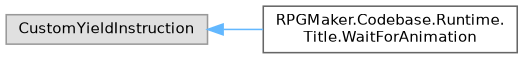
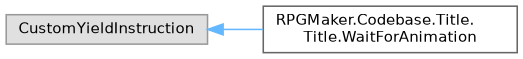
(390, 29) -> (390, 29)
